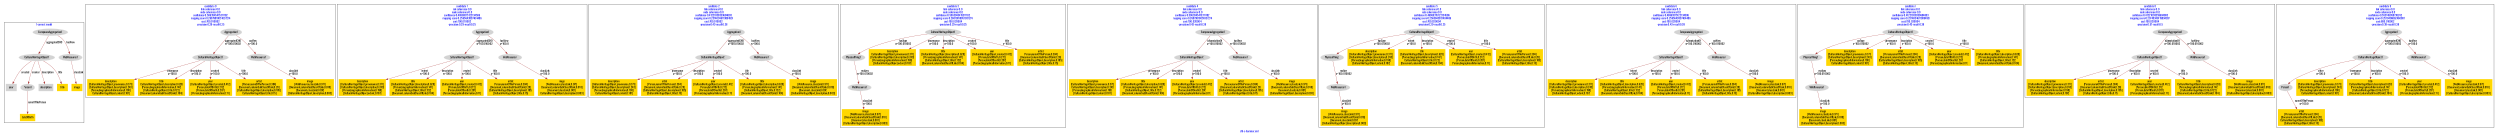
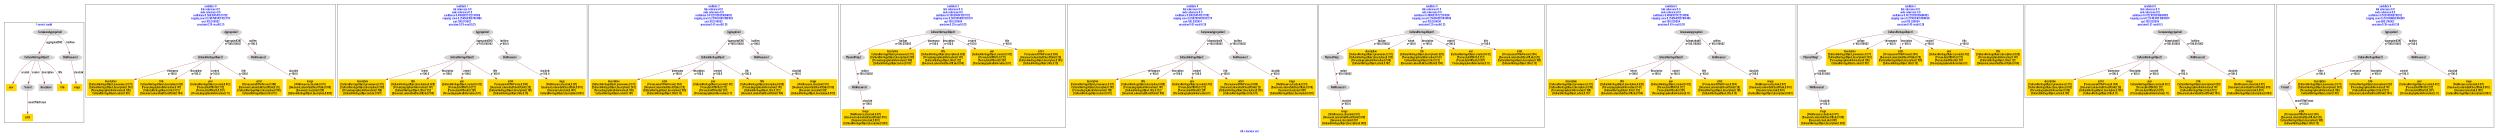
(11, 88) -> (11, 88)
(28, 118) -> (28, 118)
